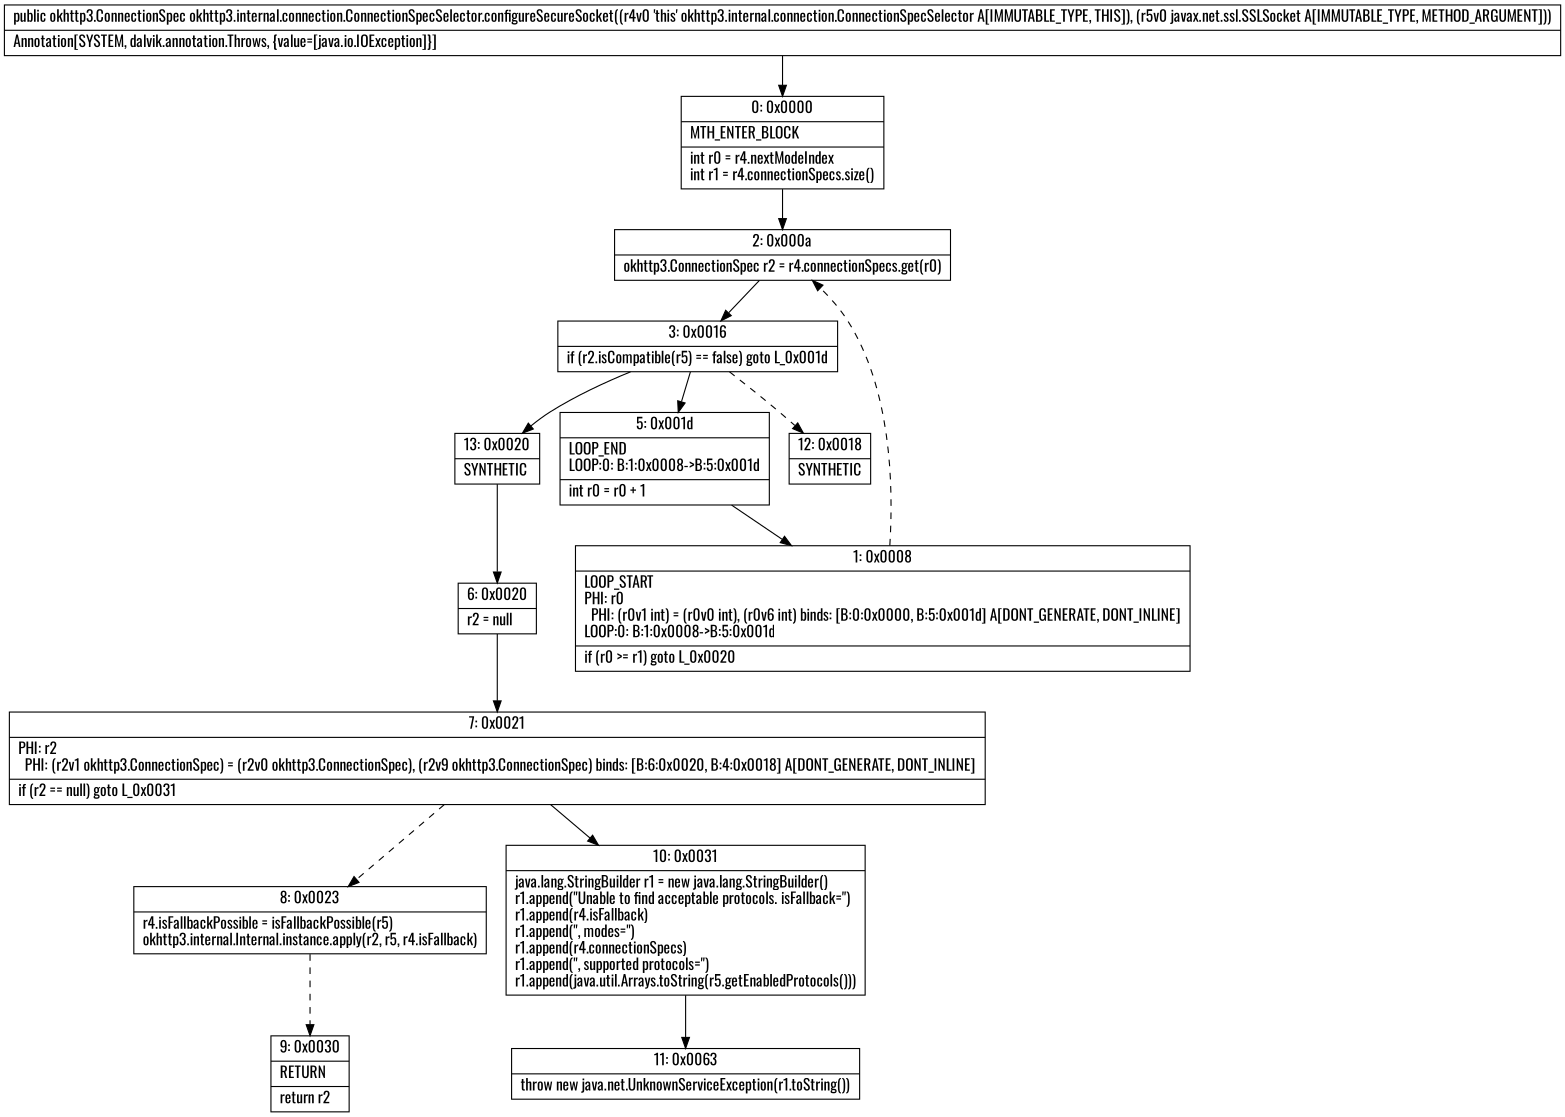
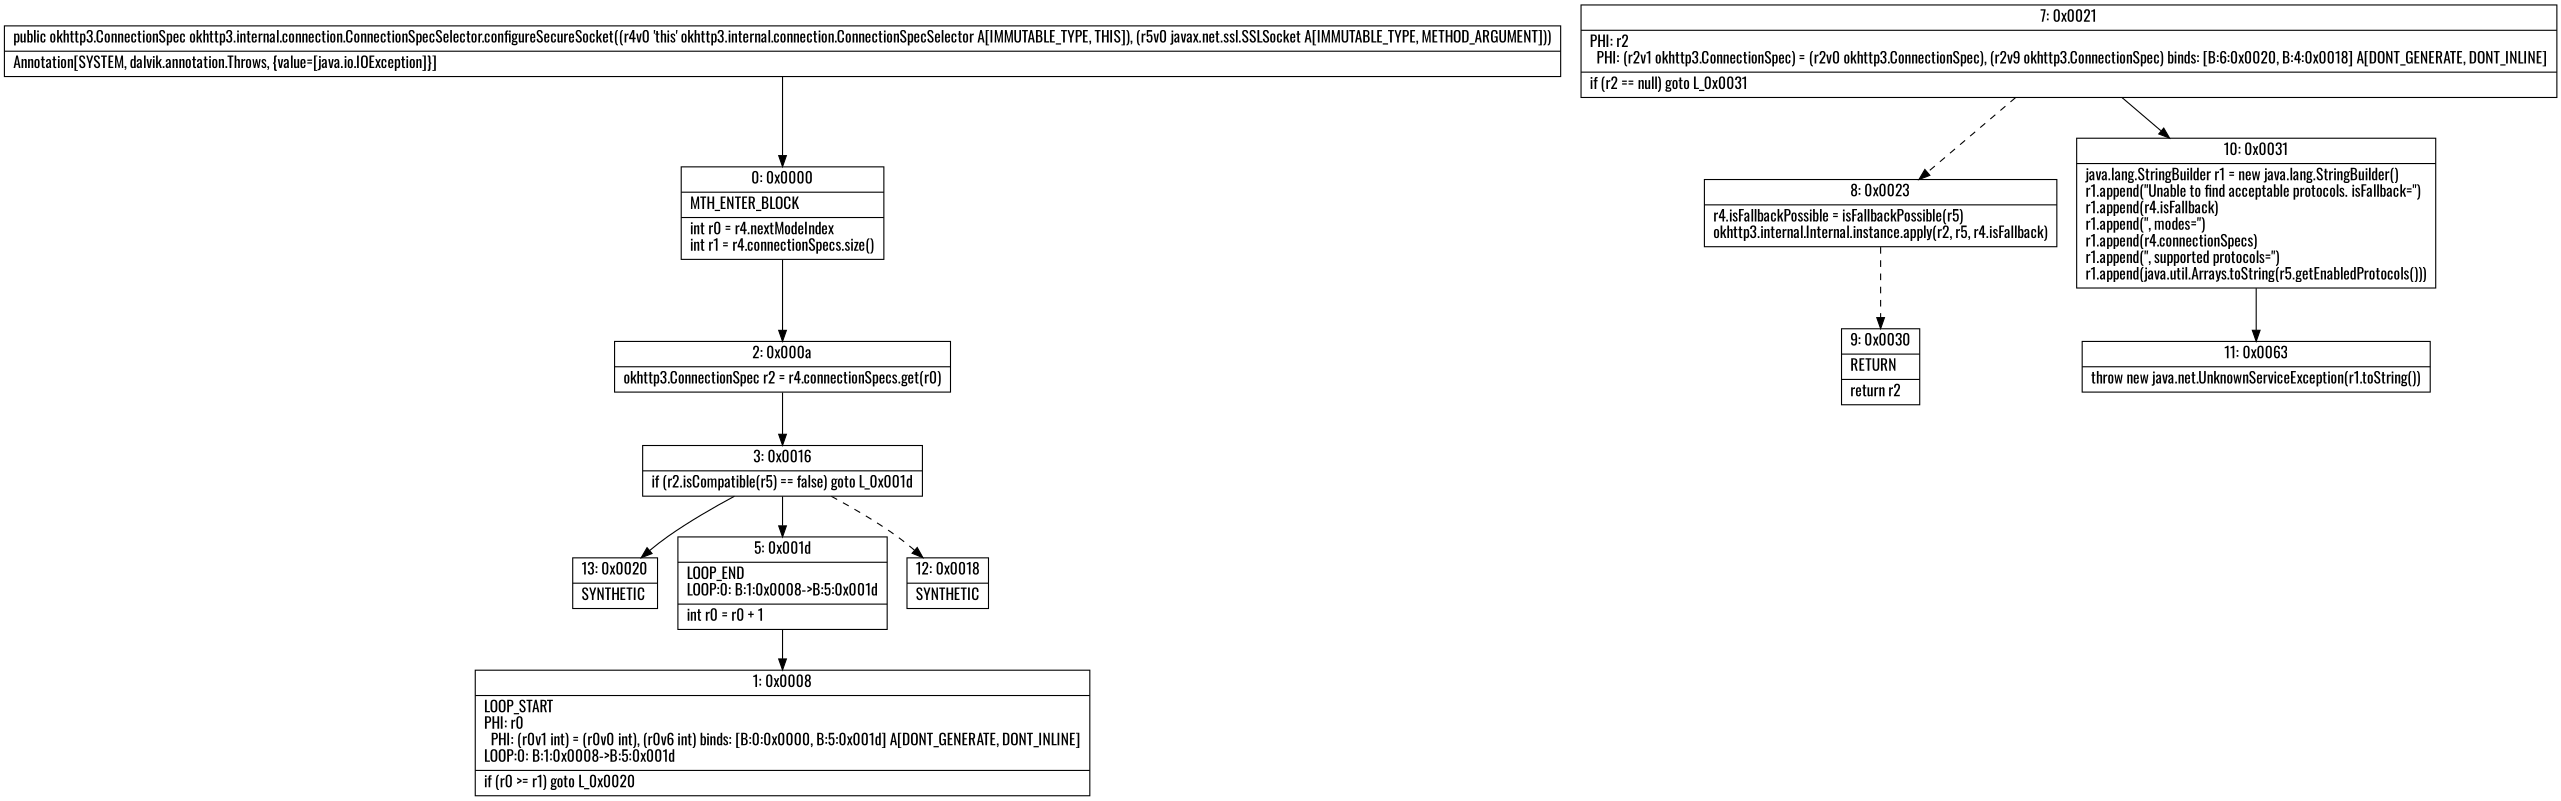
(882, 409) -> none
(497, 609) -> none
